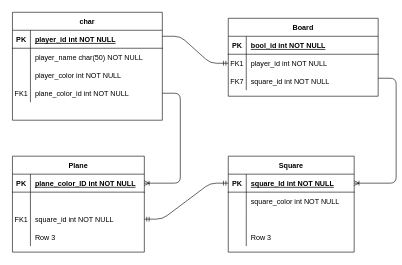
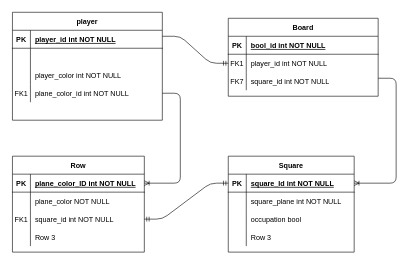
(87, 22) -> (87, 22)
(96, 57) -> none
(78, 166) -> (78, 166)
none -> (87, 201)
(297, 202) -> (297, 202)
none -> (300, 219)
